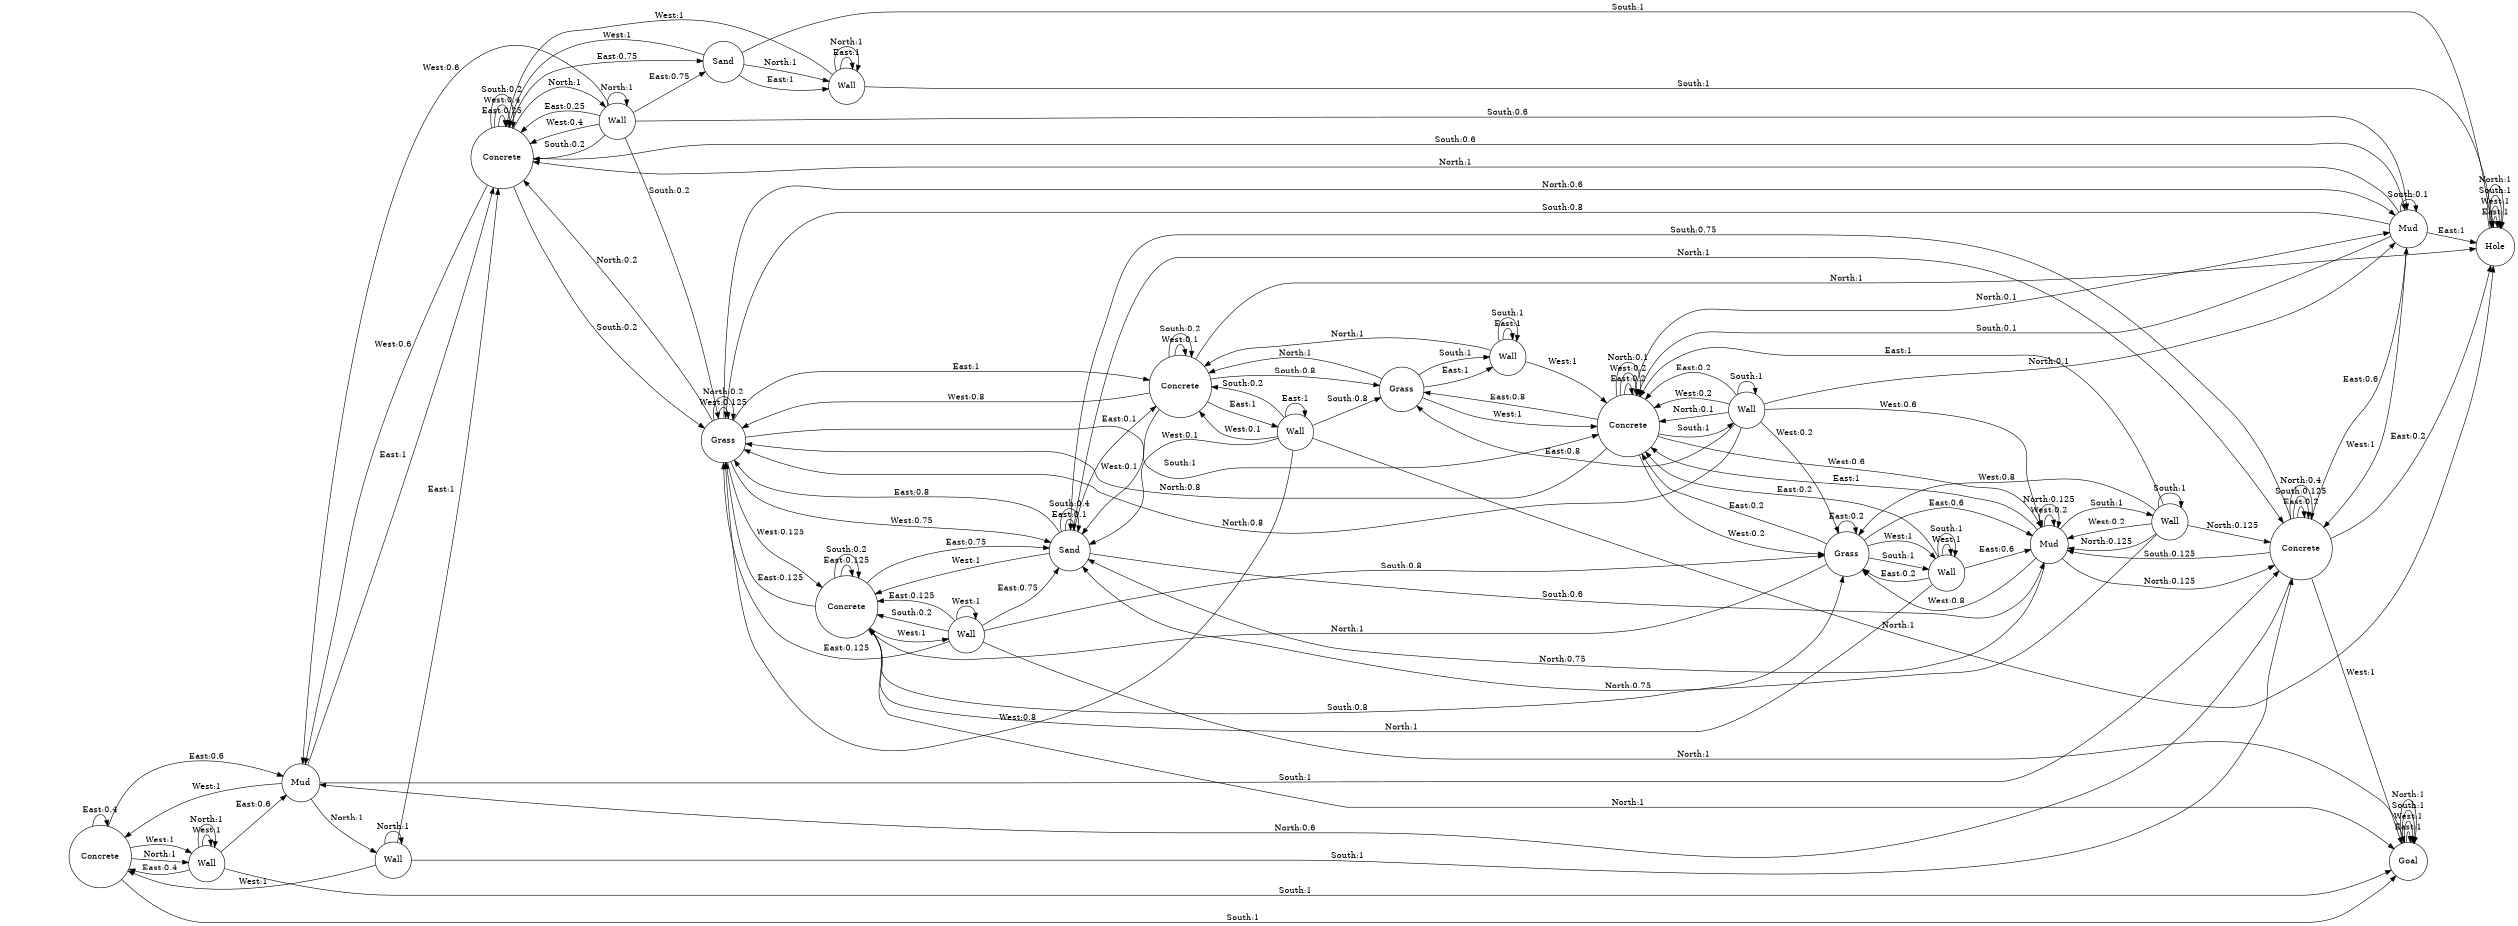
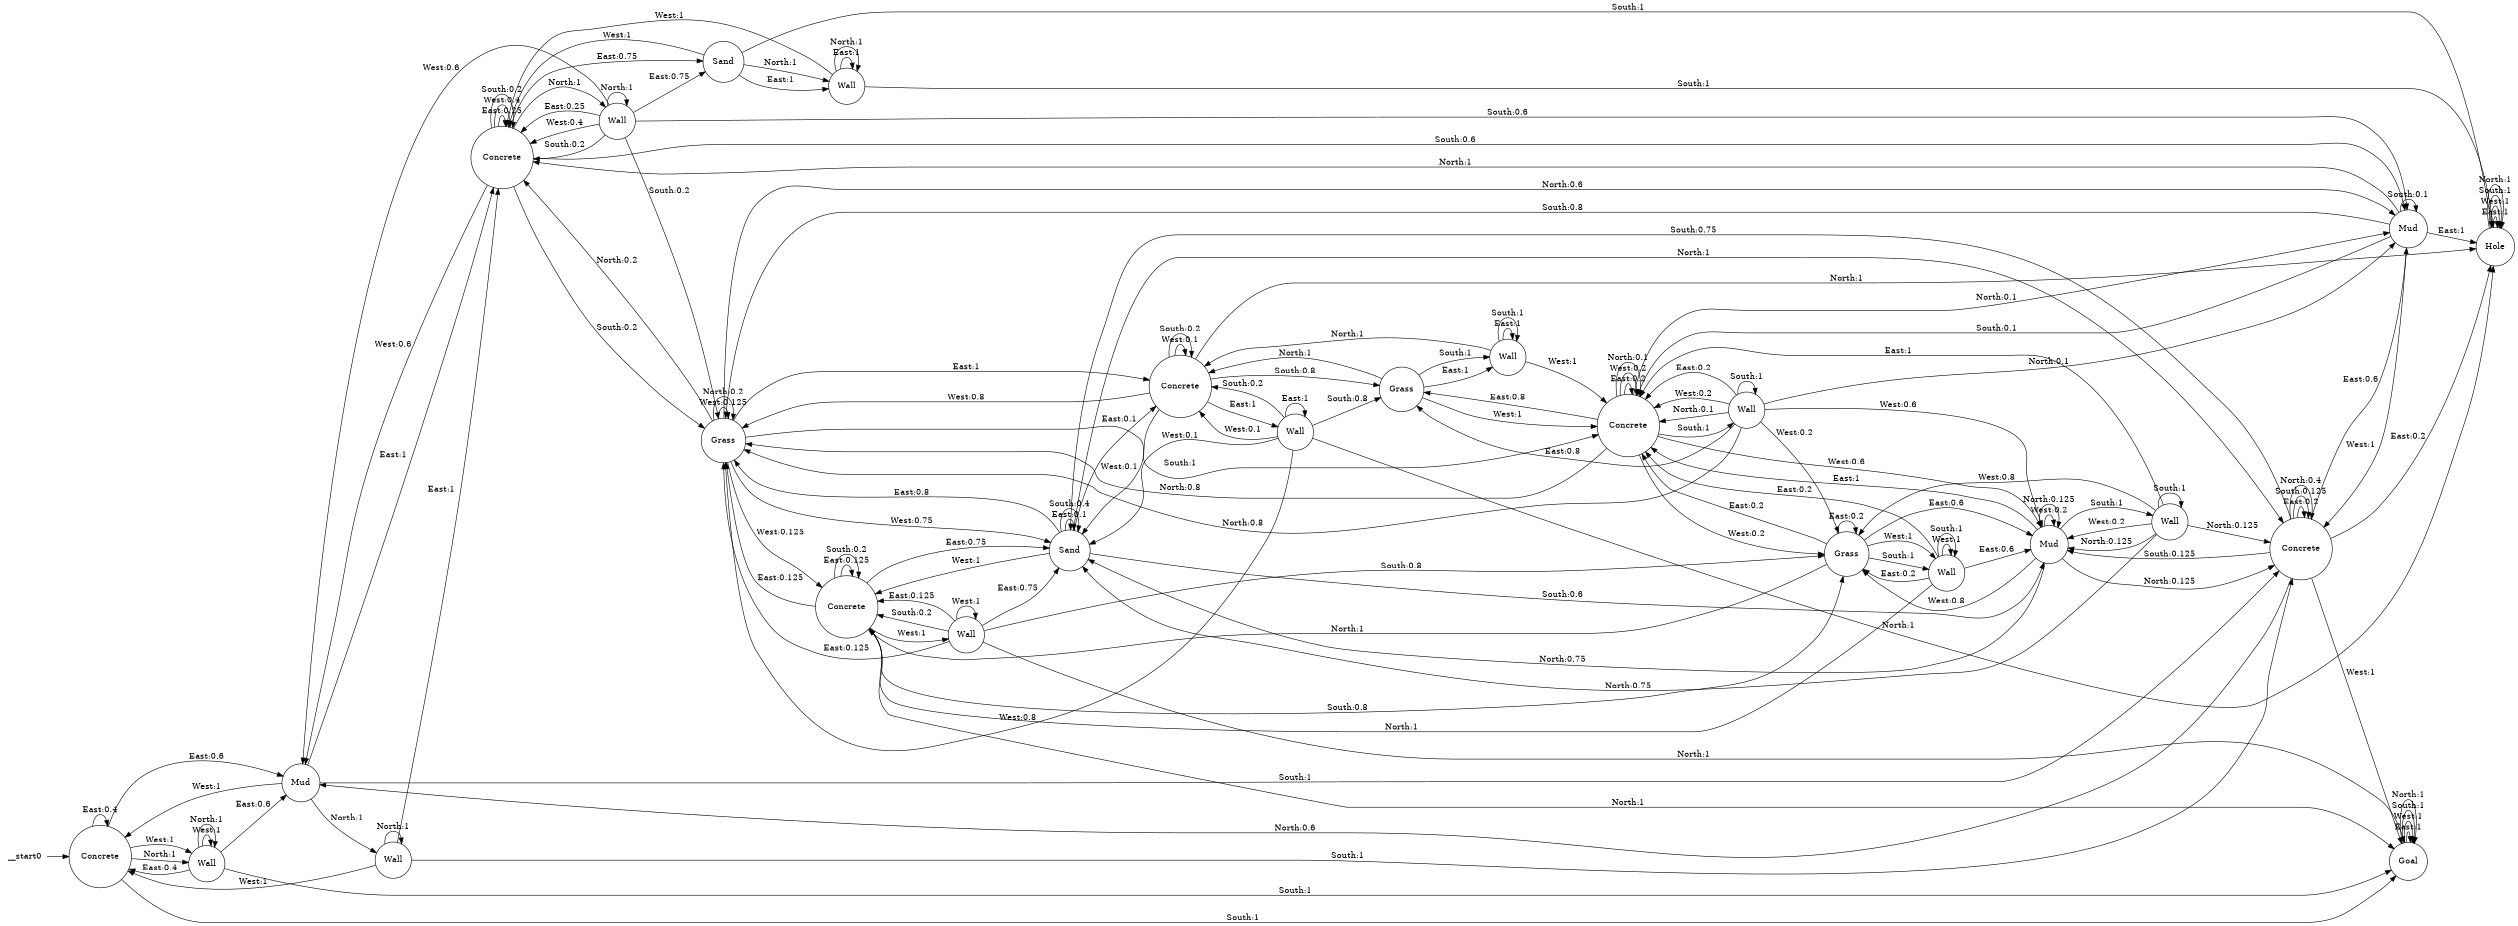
none -> (25, 857)
